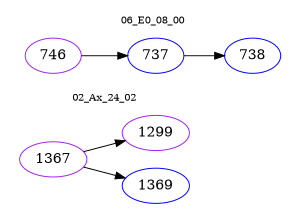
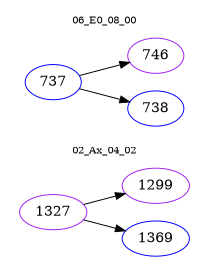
(100, 56) -> (100, 70)
(105, 98) -> (105, 151)
(53, 159) -> (53, 212)
